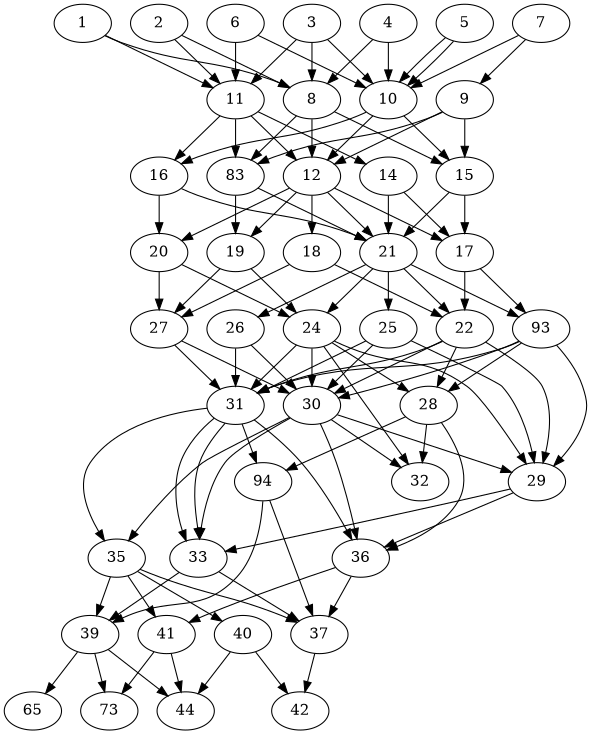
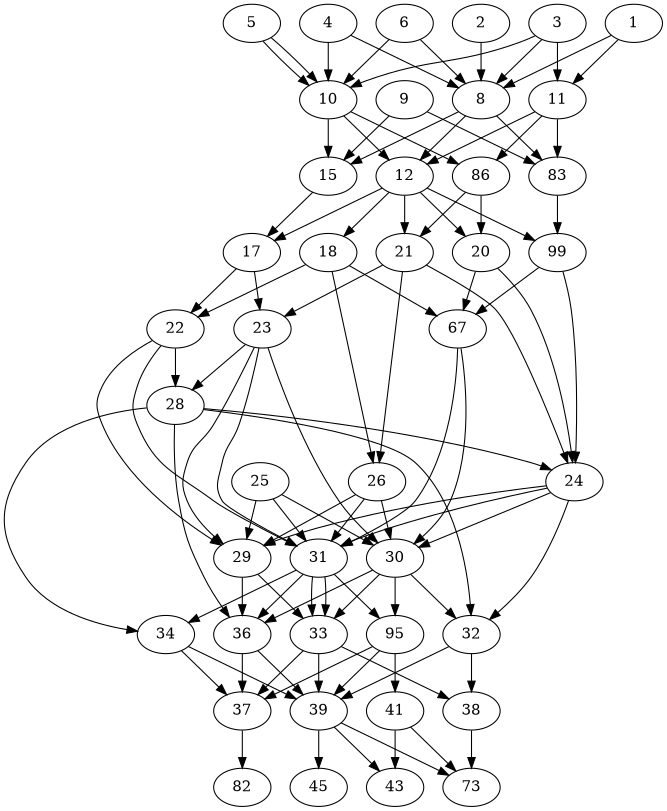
(541, 23) -> none
(189, 53) -> none
(236, 54) -> (437, 56)
(379, 143) -> none
(159, 176) -> (481, 176)
(388, 176) -> none
(431, 210) -> none
(305, 211) -> none
(236, 253) -> (557, 253)
(388, 284) -> none
(423, 287) -> none
(159, 329) -> (458, 329)
(541, 329) -> (262, 329)
(352, 356) -> (374, 429)
none -> (352, 362)
(371, 375) -> none
(415, 441) -> (310, 520)
(263, 482) -> (166, 635)
(117, 558) -> (395, 635)
(267, 591) -> (276, 668)
(243, 635) -> none
none -> (403, 669)
(33, 711) -> (319, 787)
(186, 711) -> (395, 787)
(300, 711) -> (242, 787)
none -> (472, 711)
